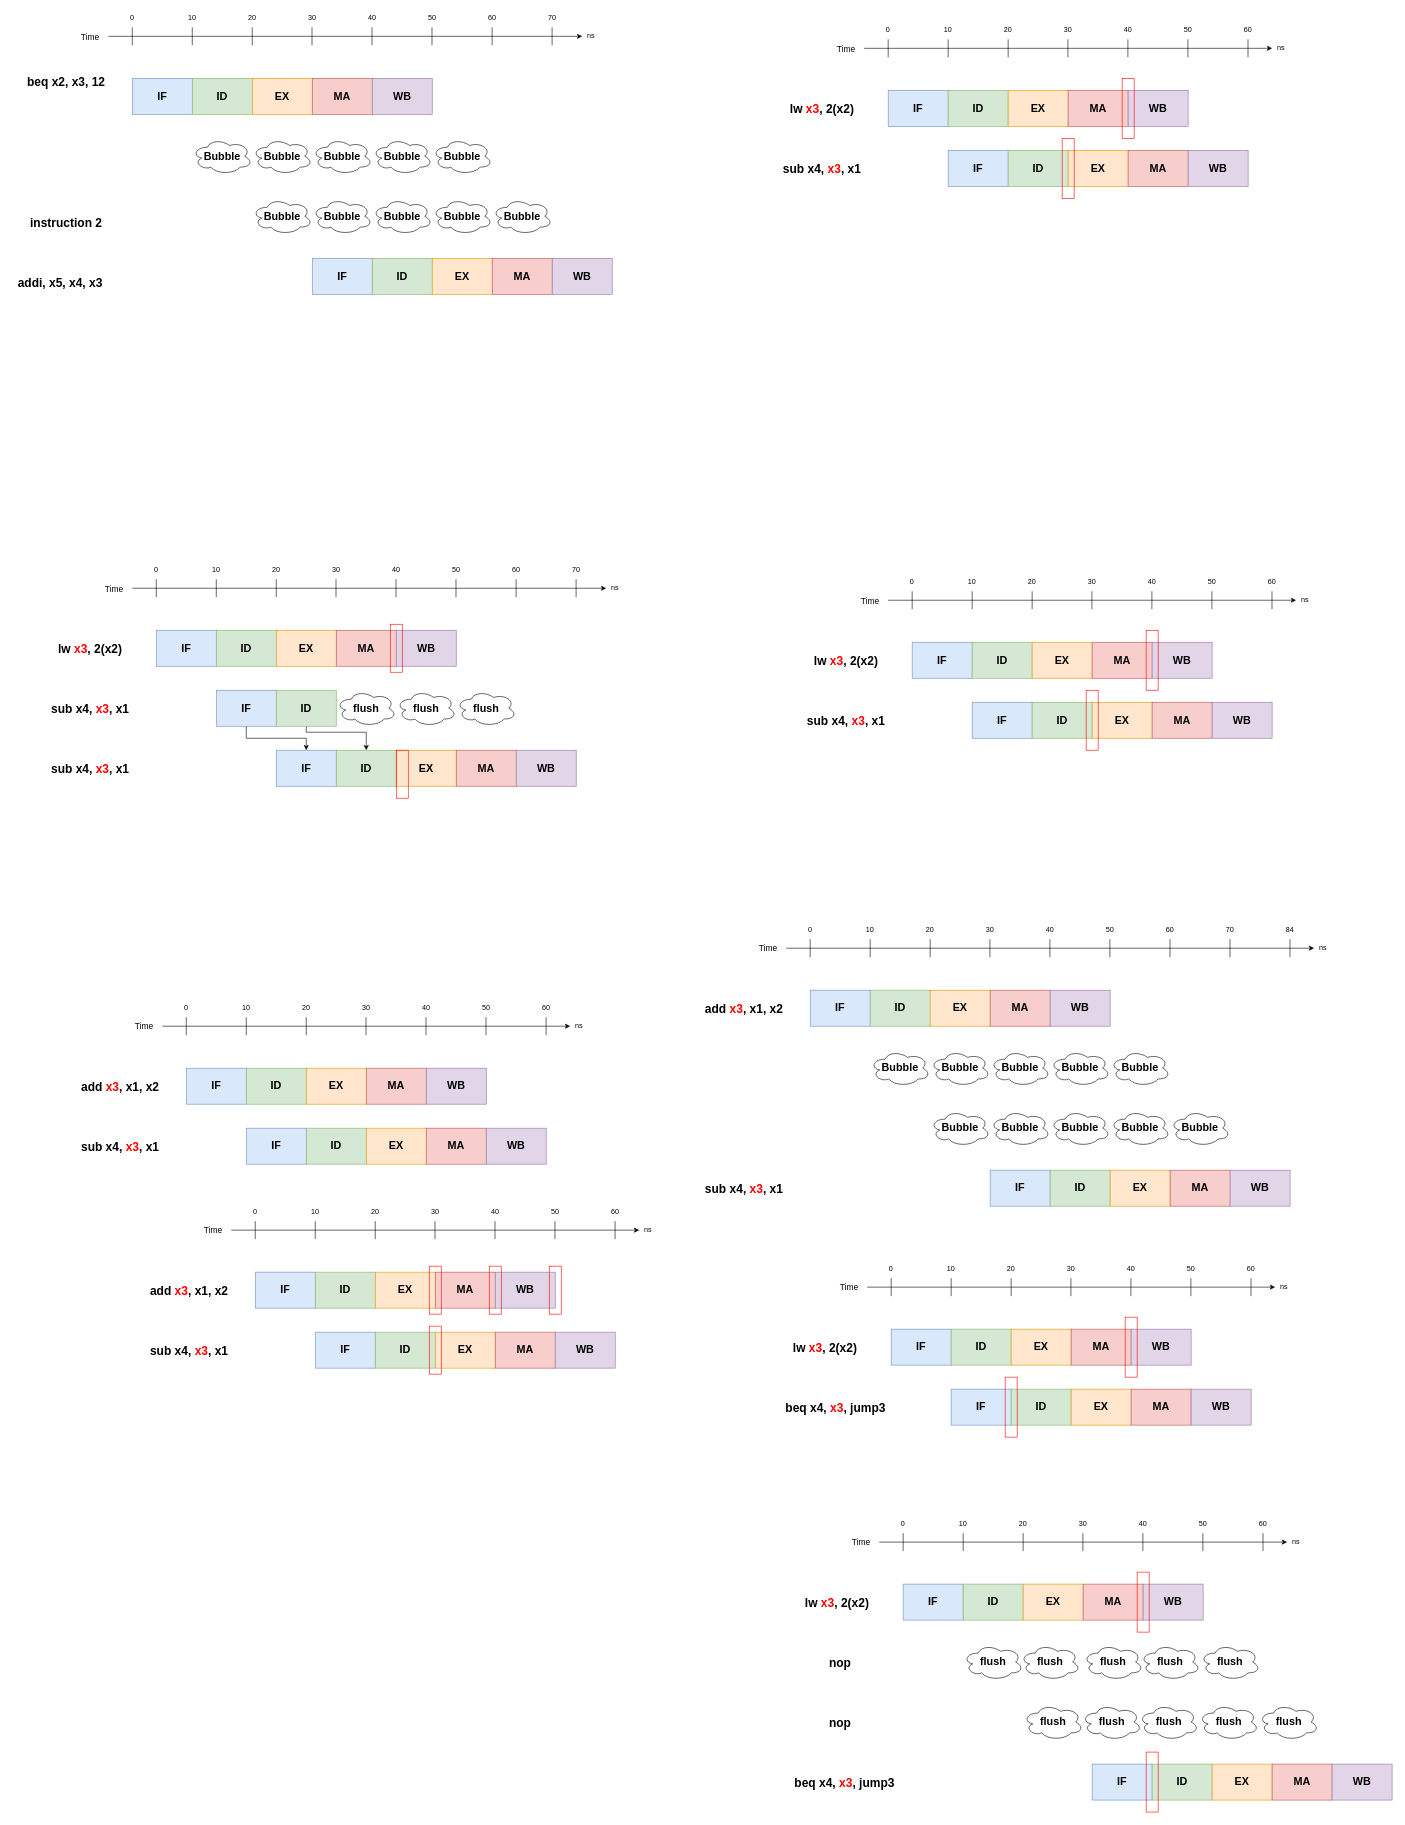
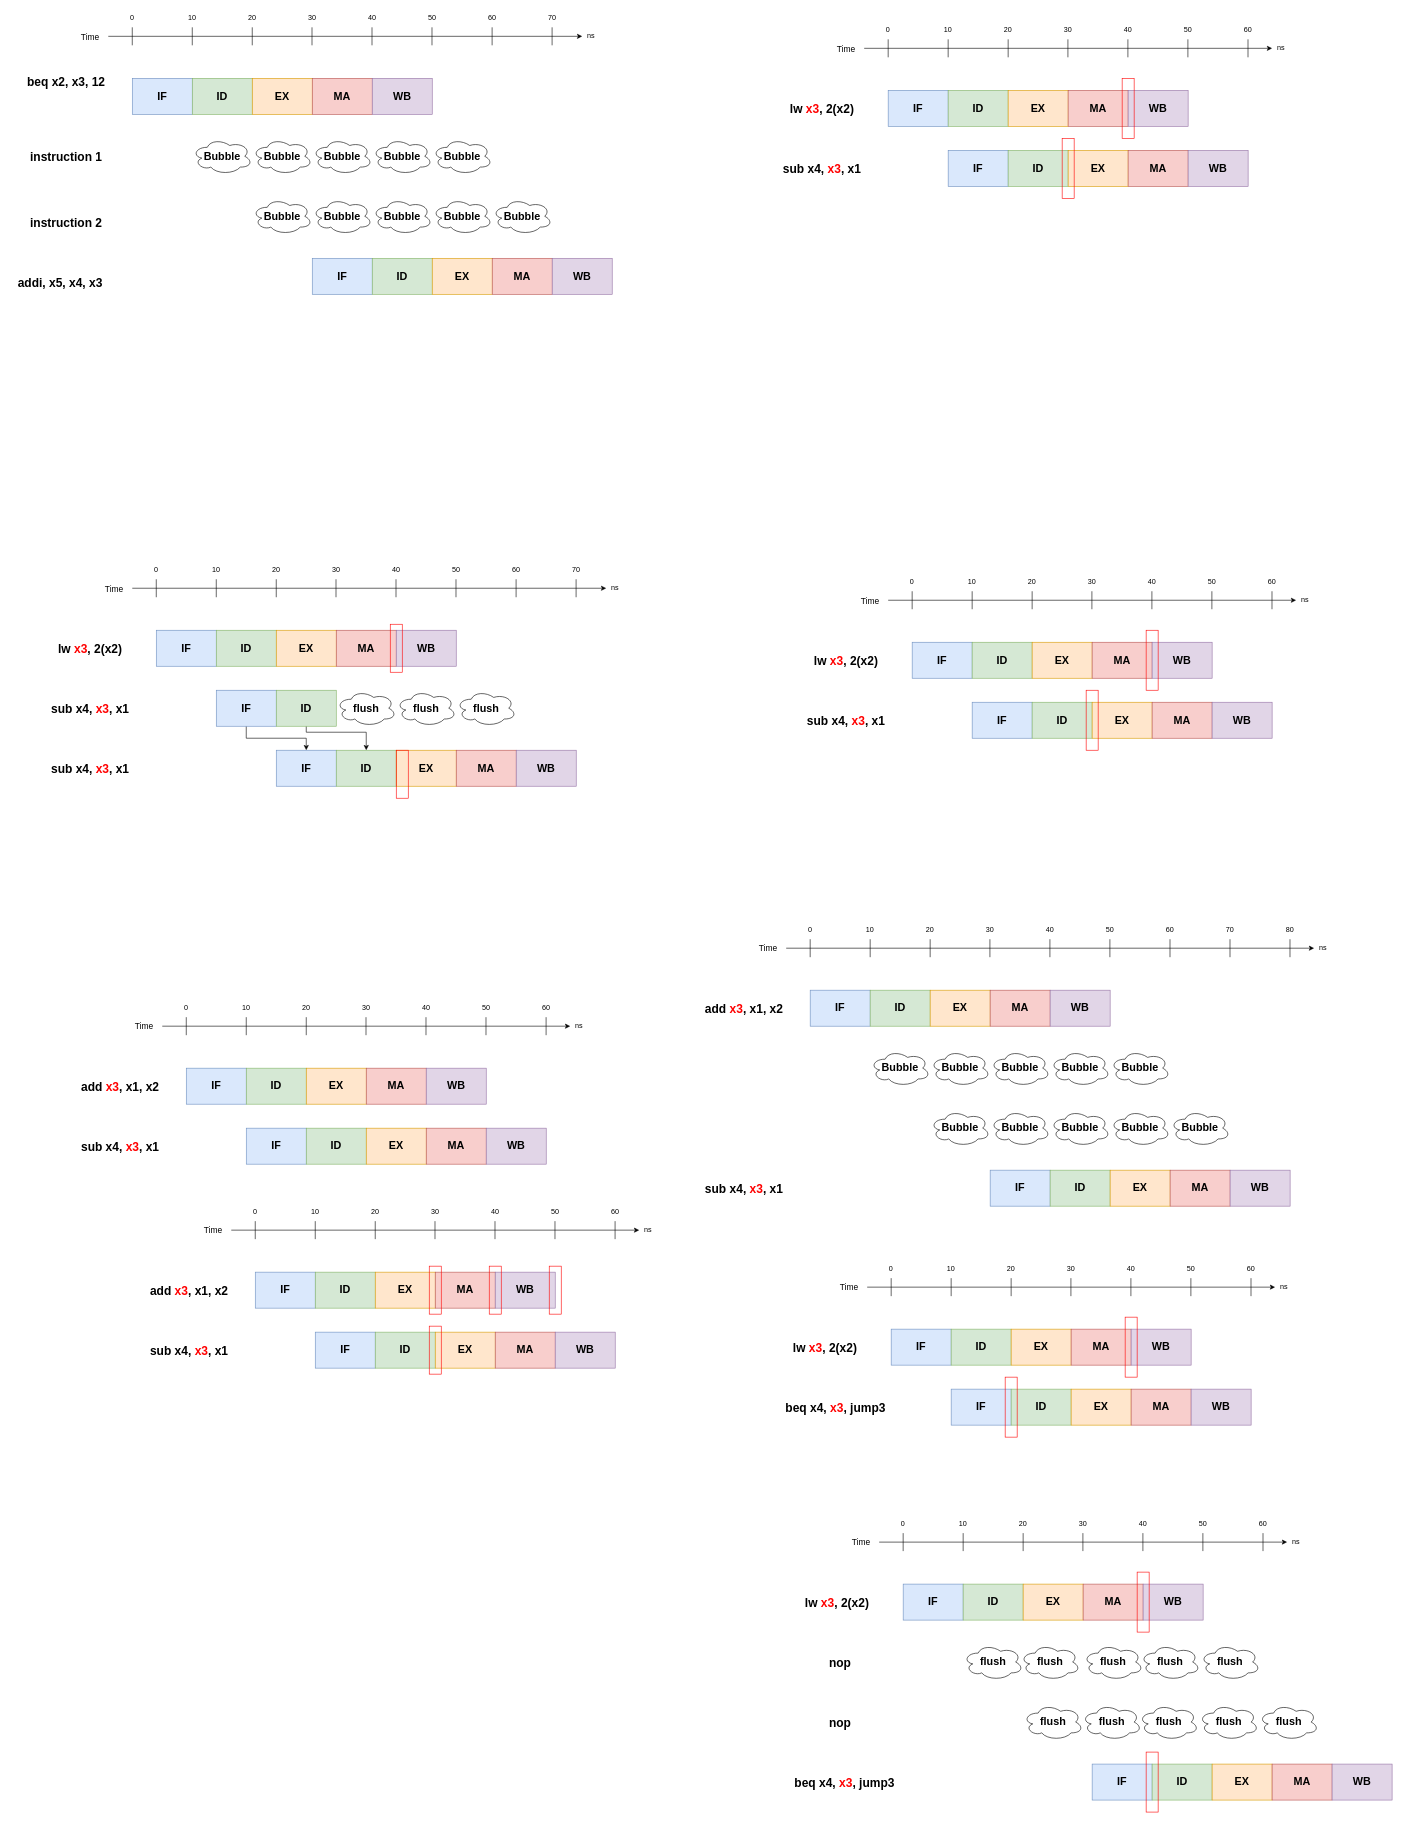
none -> (66, 156)
(1290, 930) -> (1290, 930)
